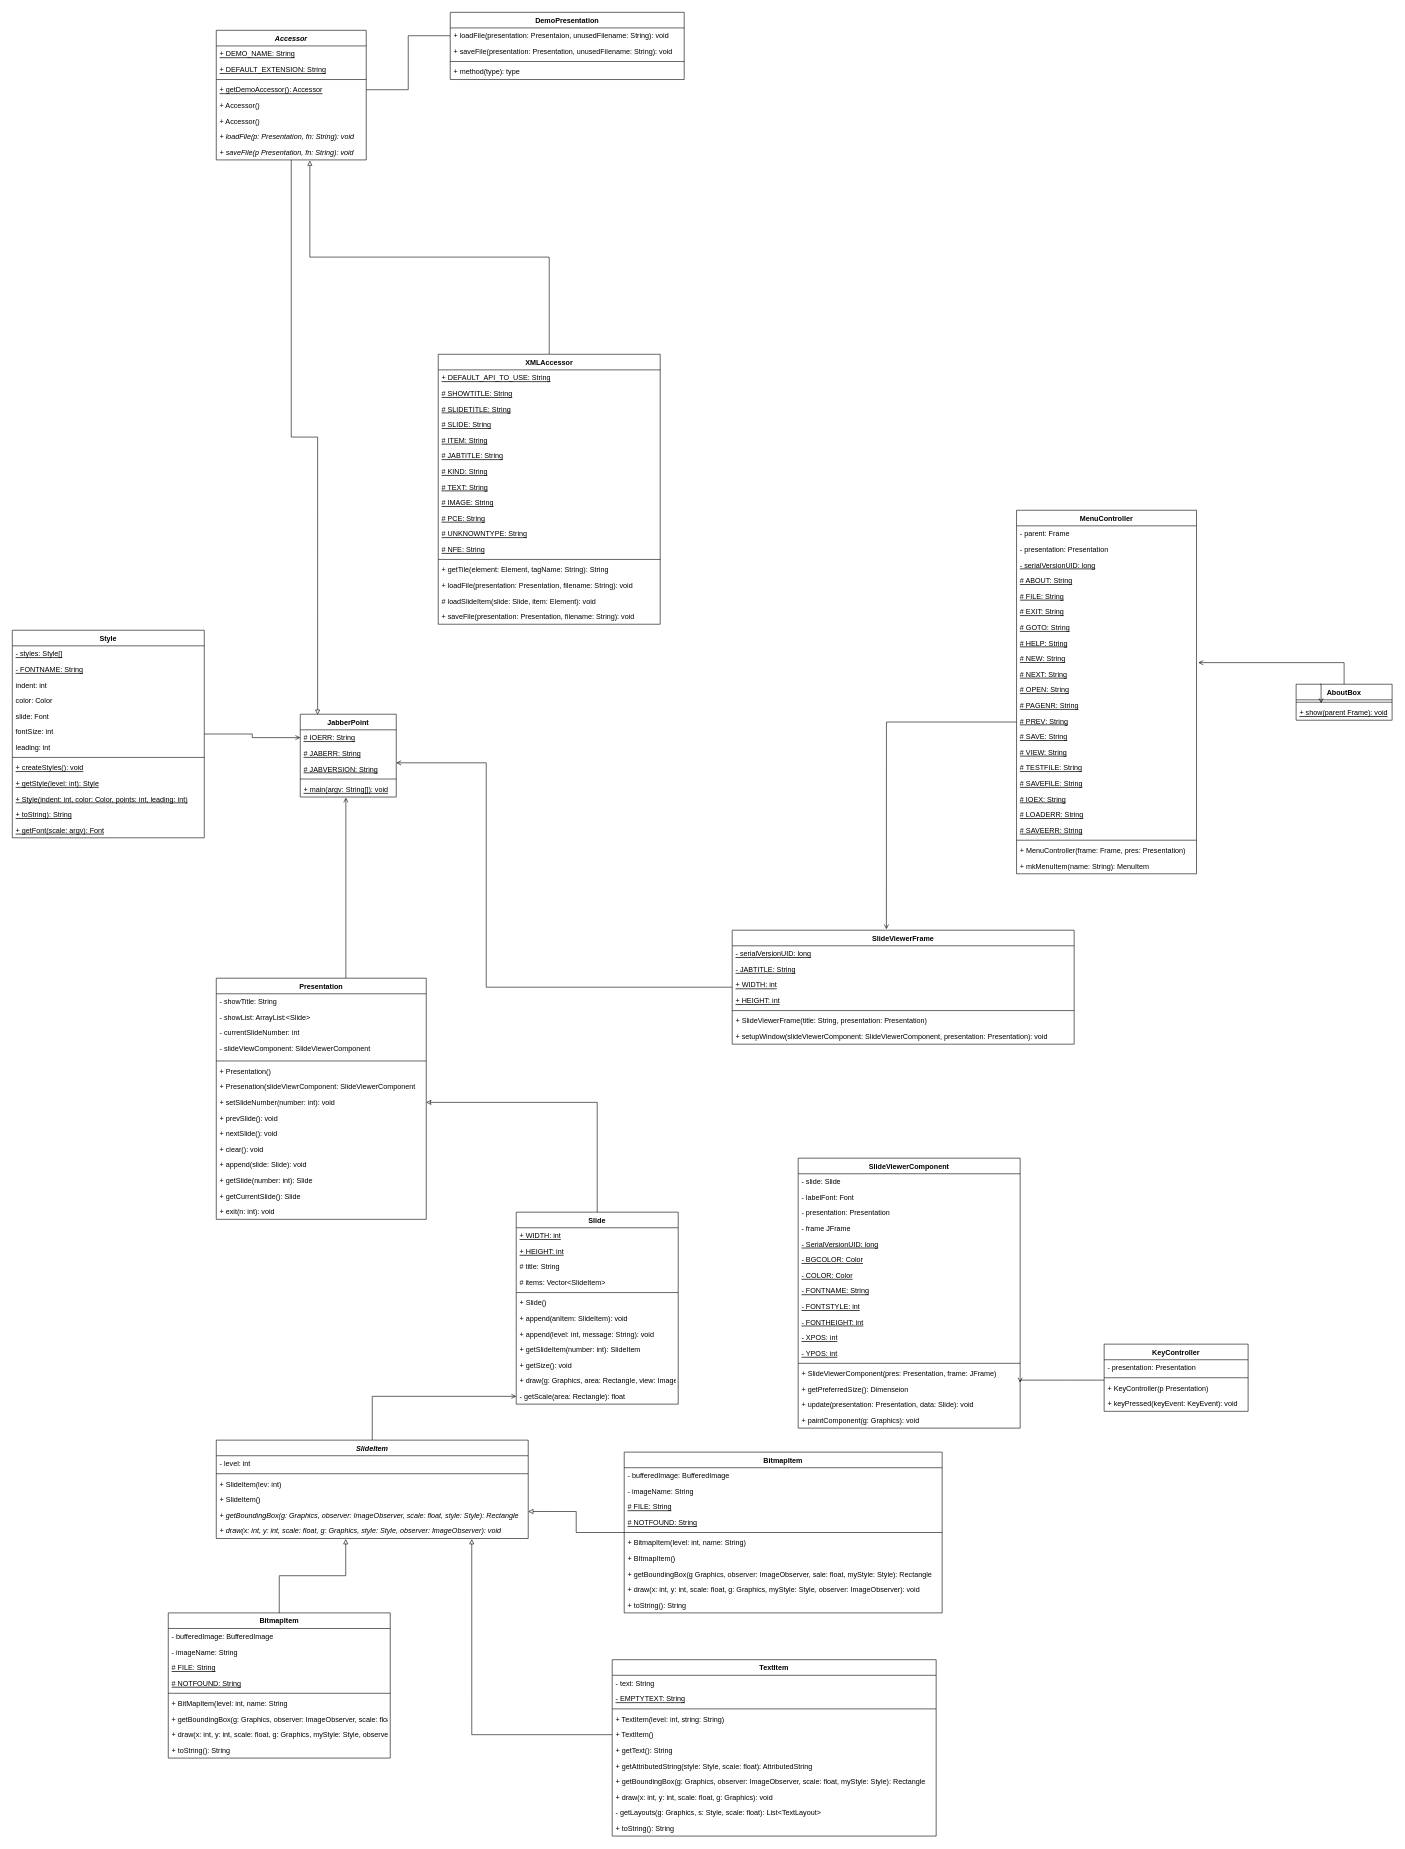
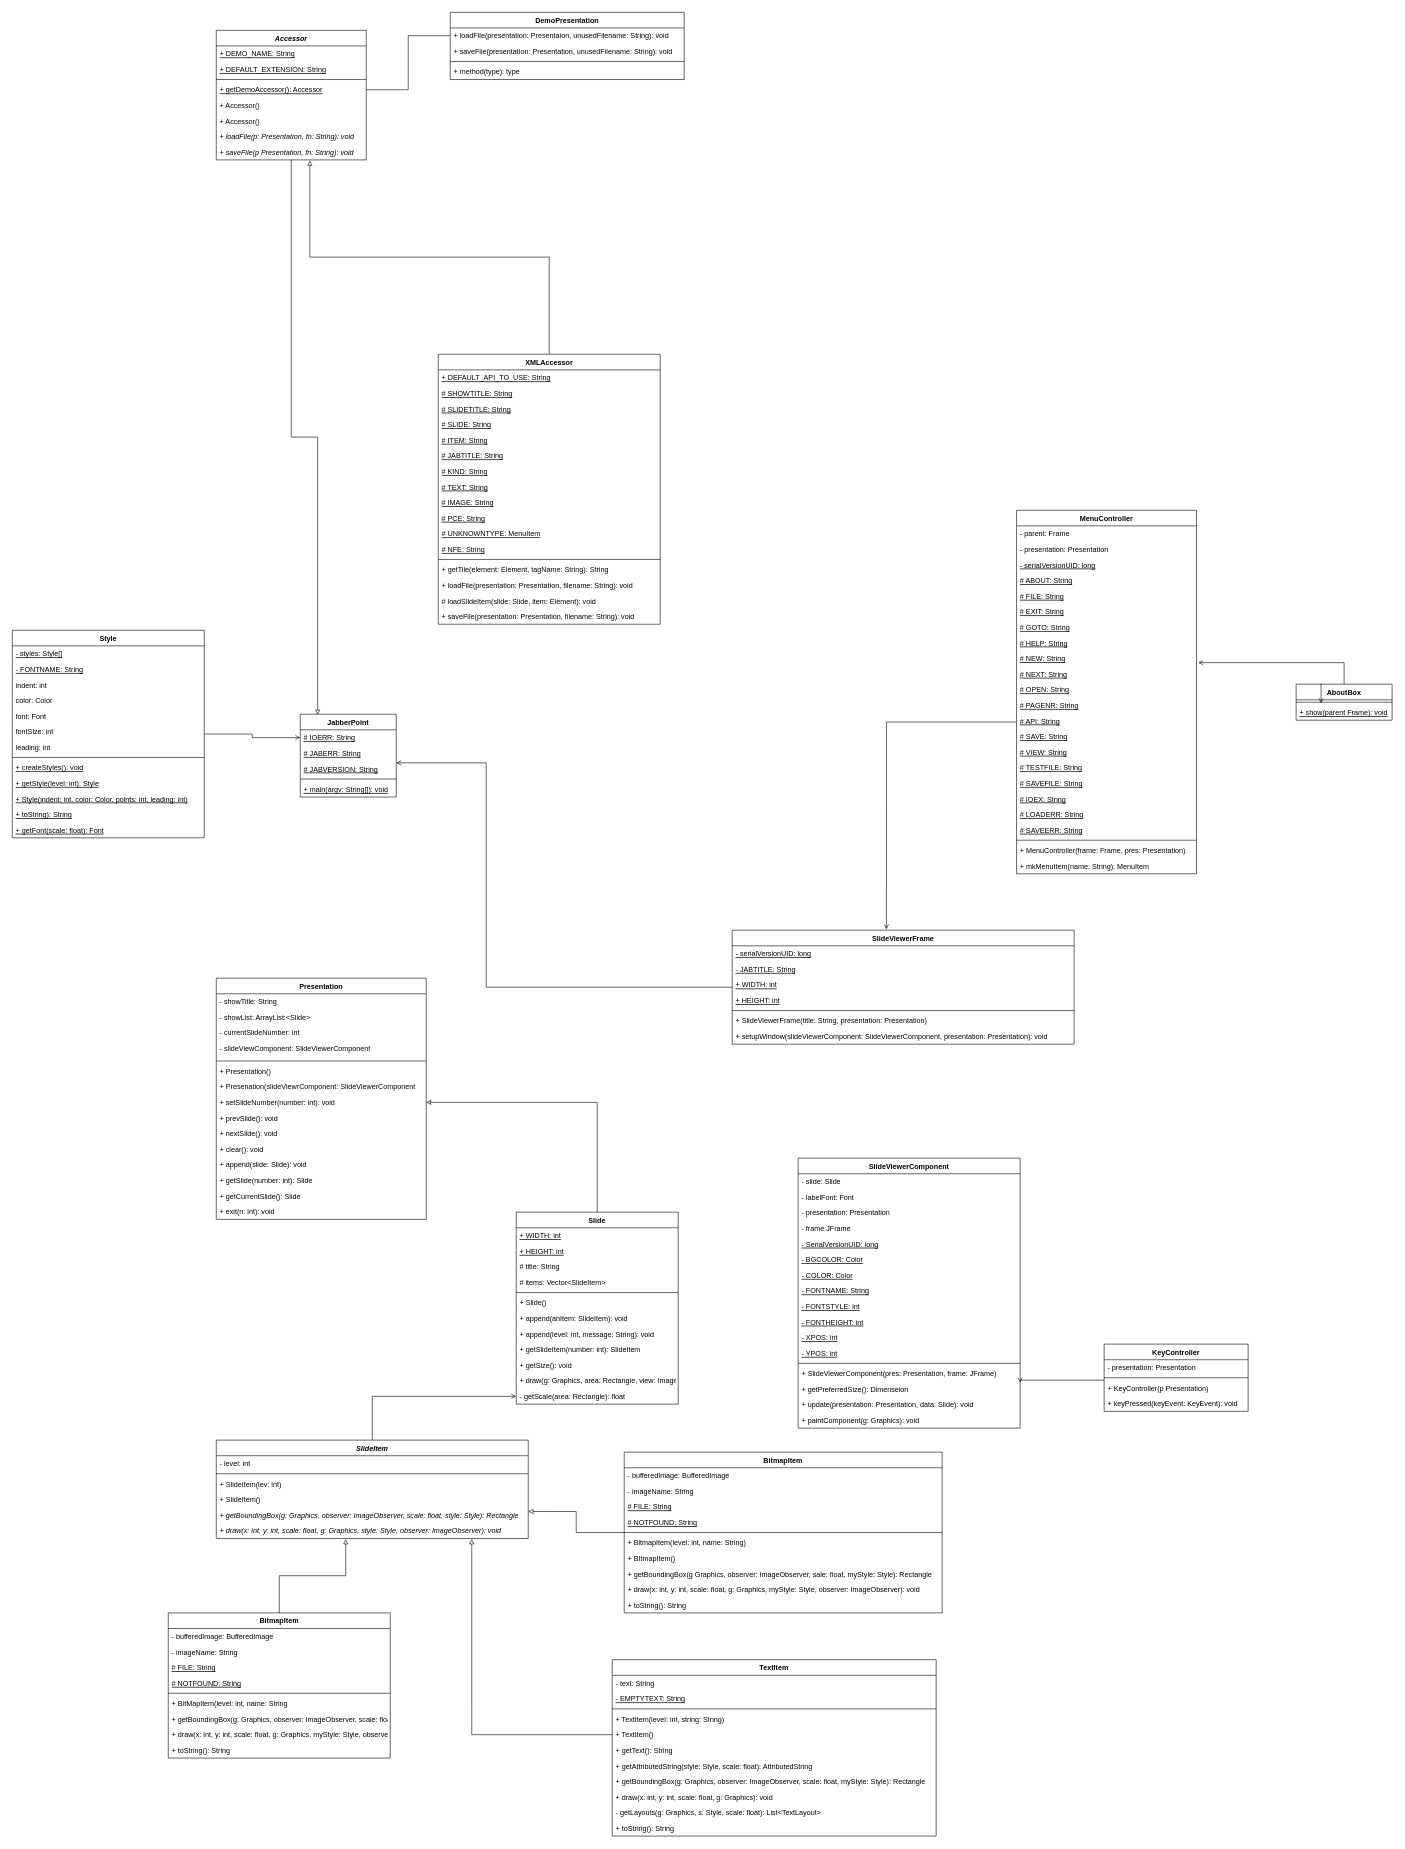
(480, 534) -> (485, 534)
(34, 716) -> (34, 716)
(1044, 721) -> (1042, 721)
(66, 830) -> (68, 830)
(346, 889) -> none
